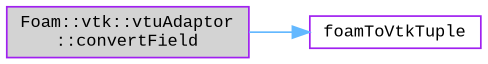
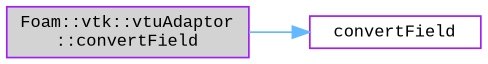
(395, 32) -> (395, 32)
